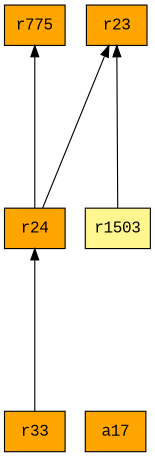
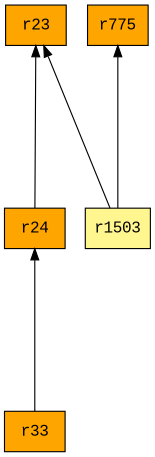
(35, 132) -> (118, 132)
(116, 431) -> none
